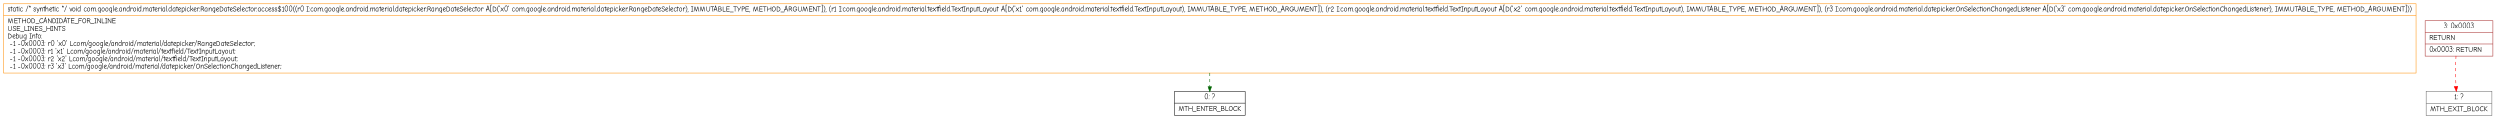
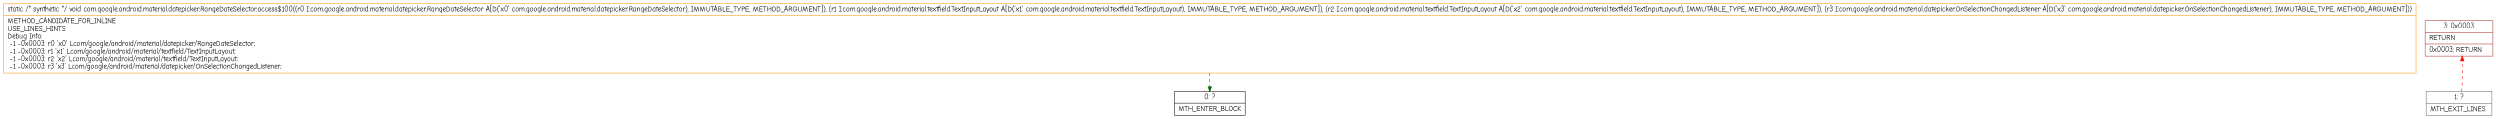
(2456, 71) -> (2462, 76)
(2459, 109) -> (2458, 109)
